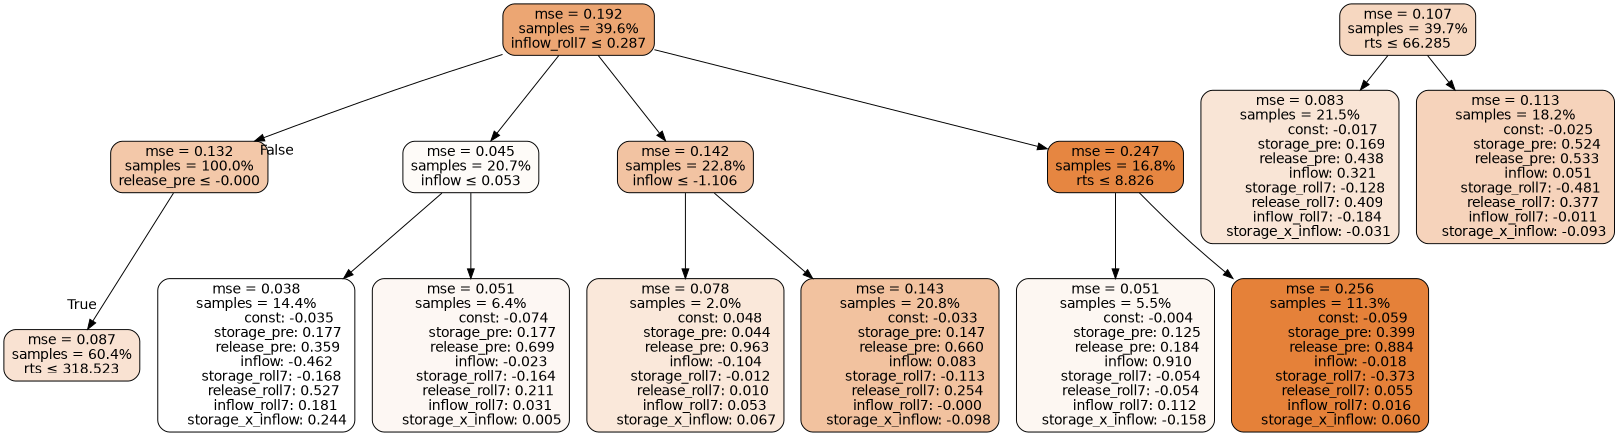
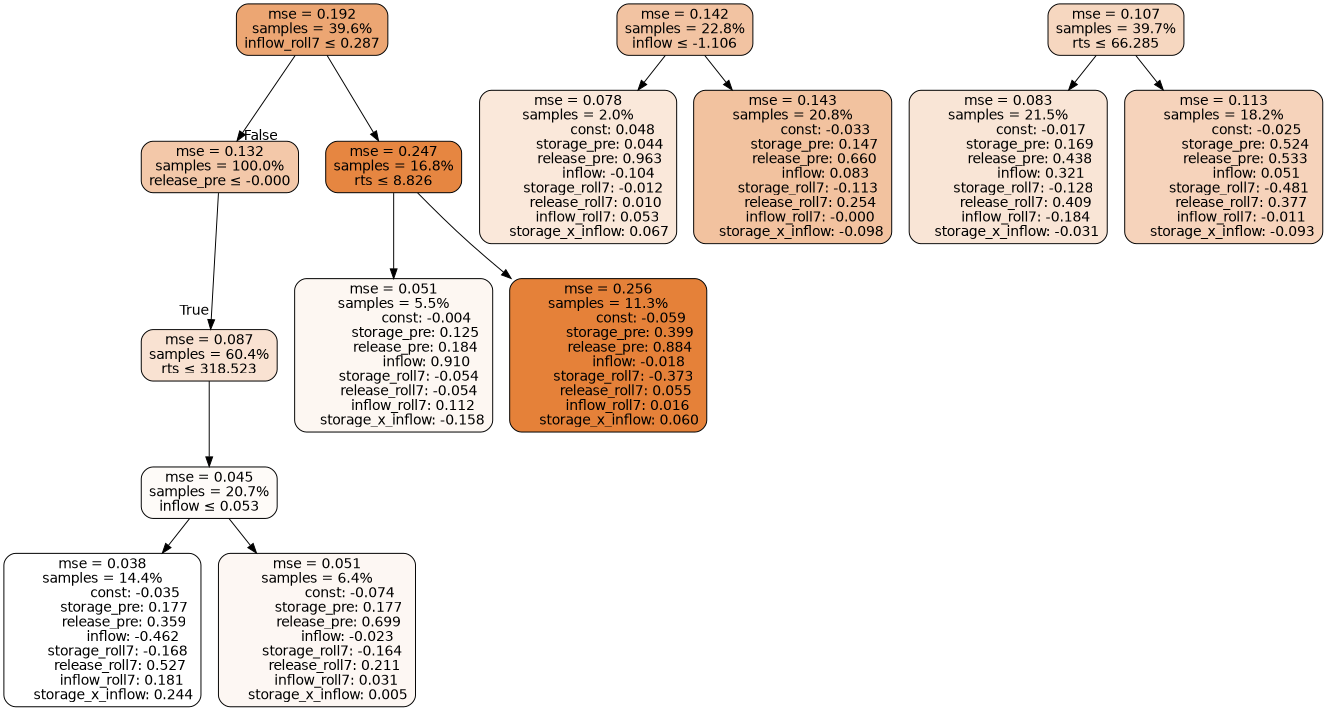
(528, 94) -> (209, 419)
(629, 94) -> none
